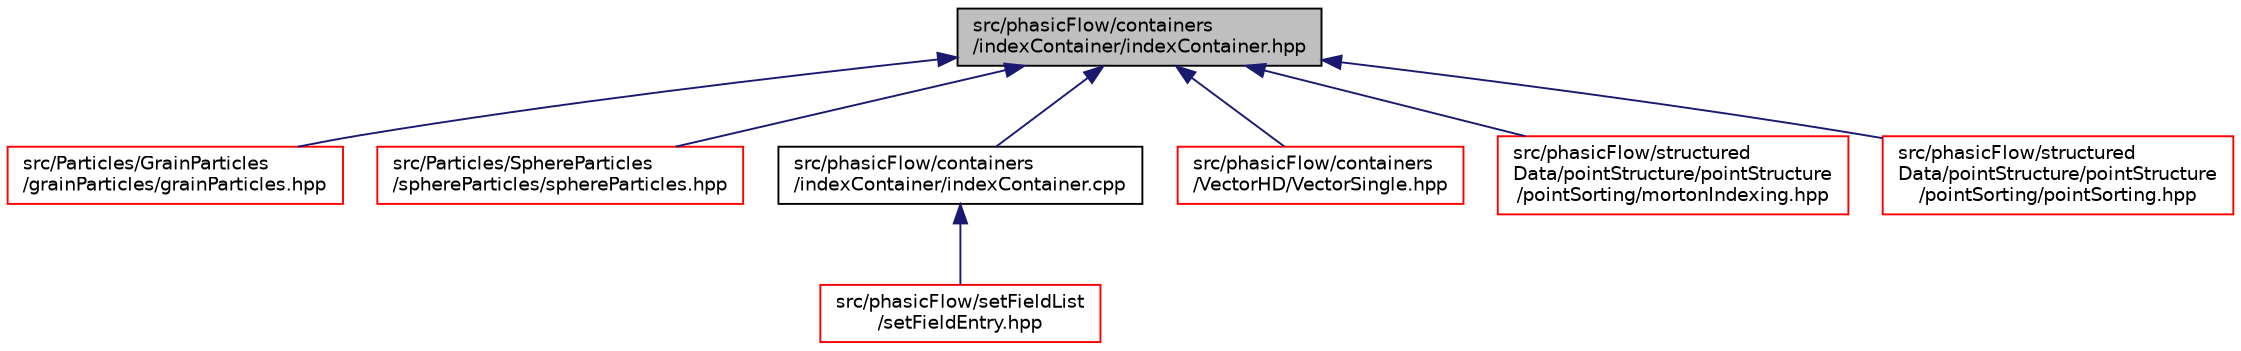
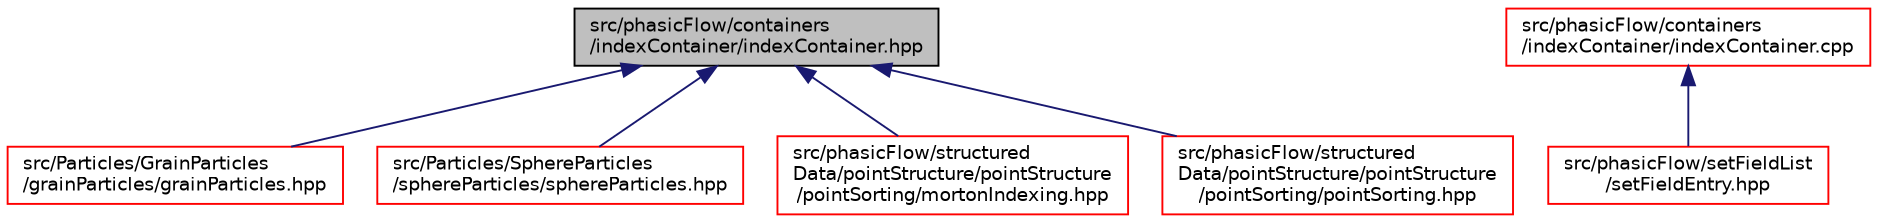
(1042, 112) -> none
(960, 175) -> (1688, 37)
(1321, 175) -> none
